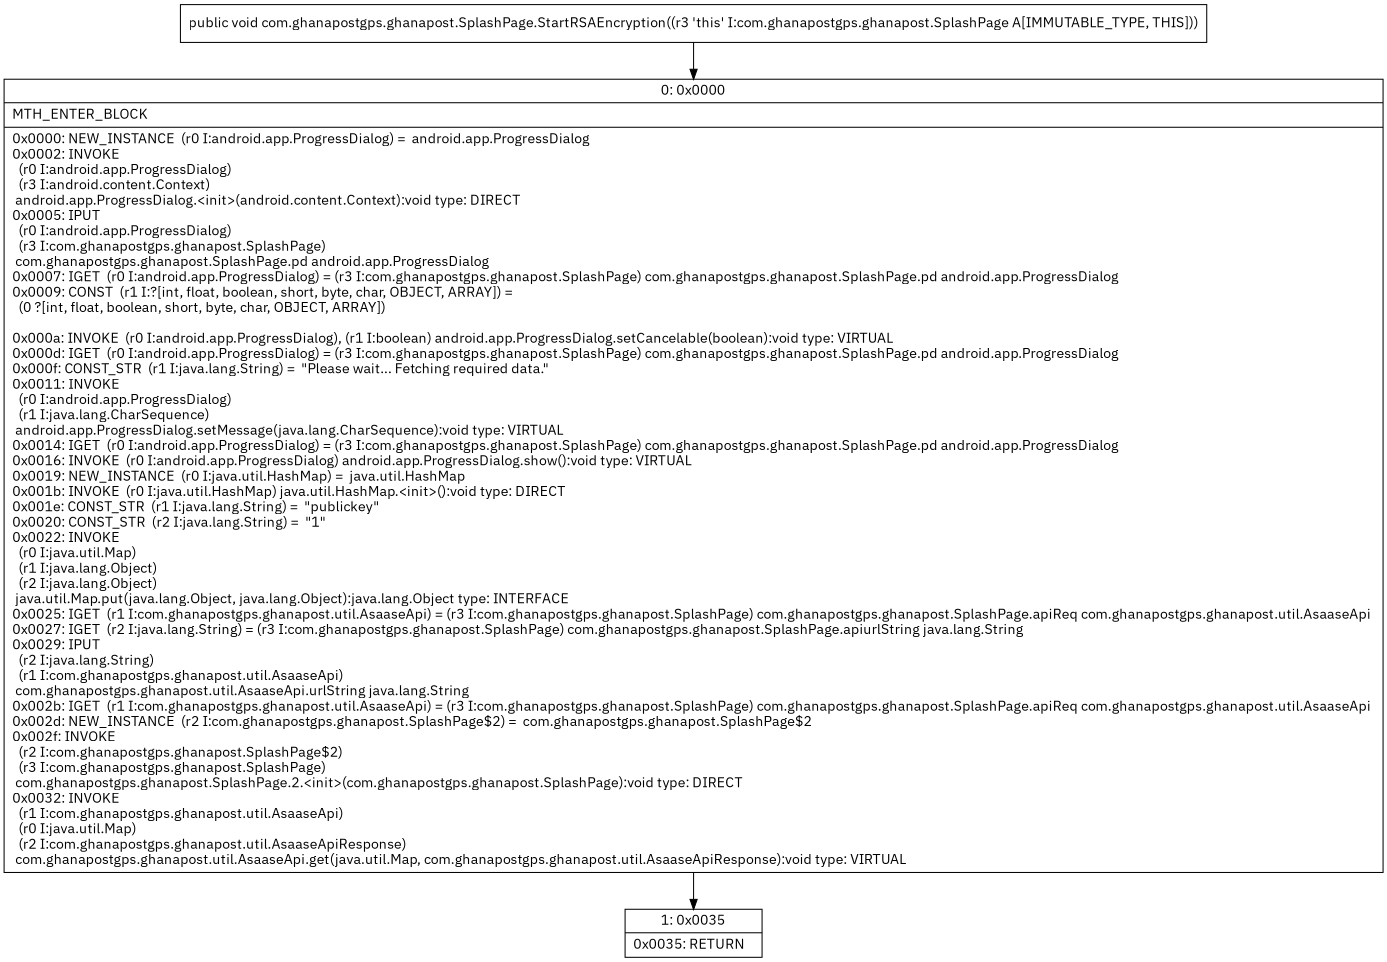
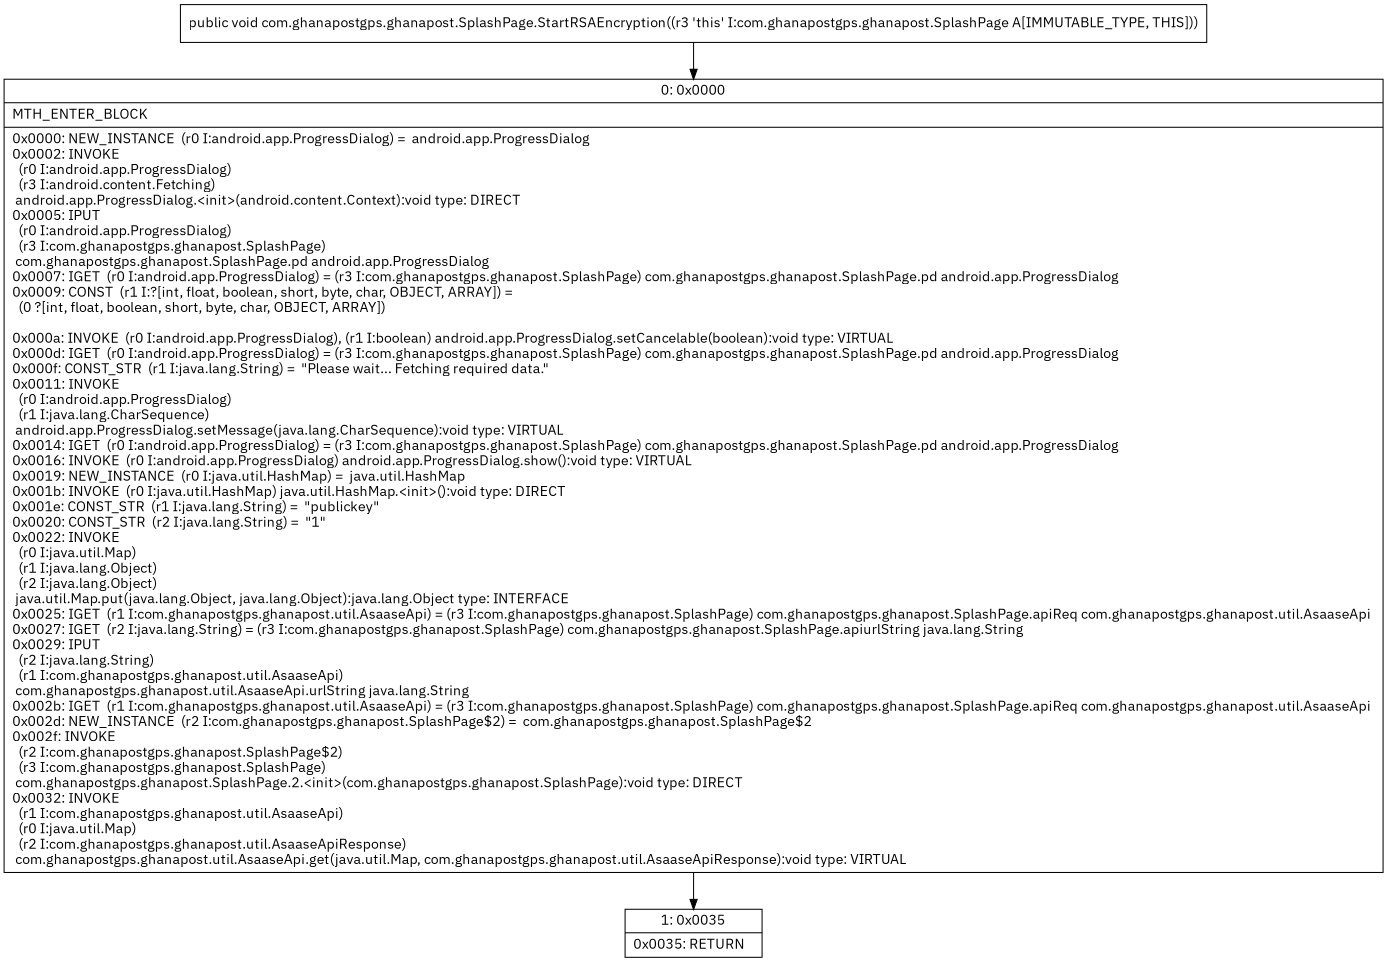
(111, 185) -> (114, 185)
